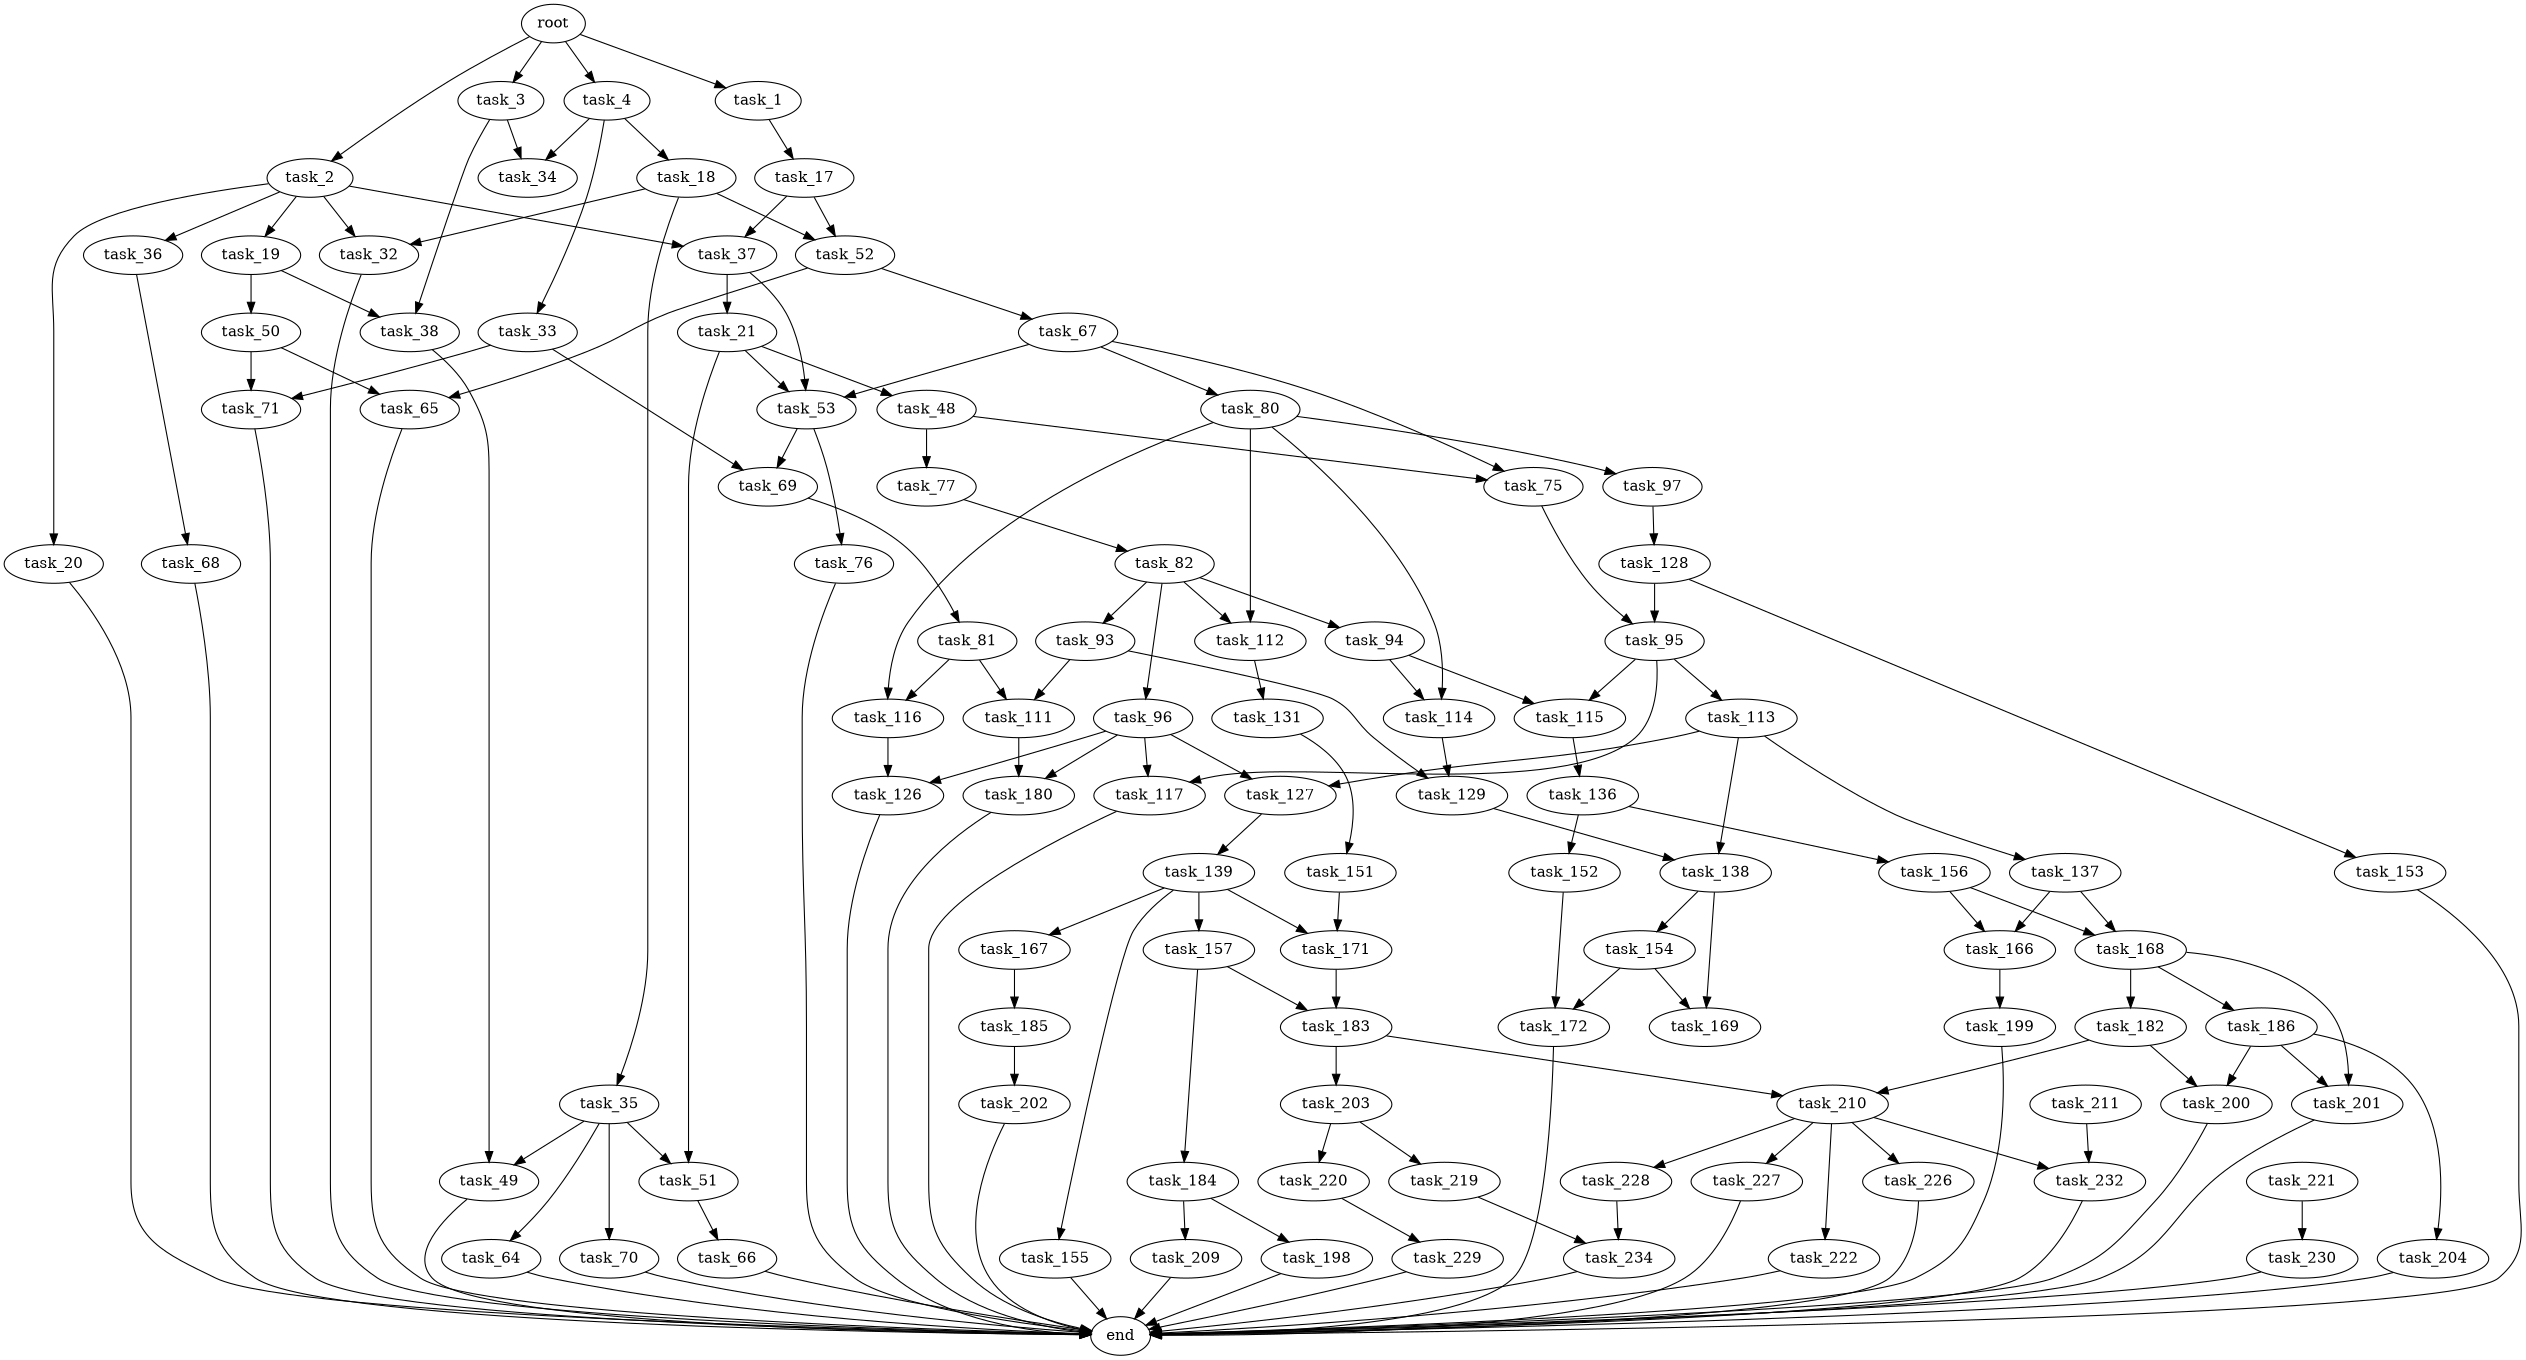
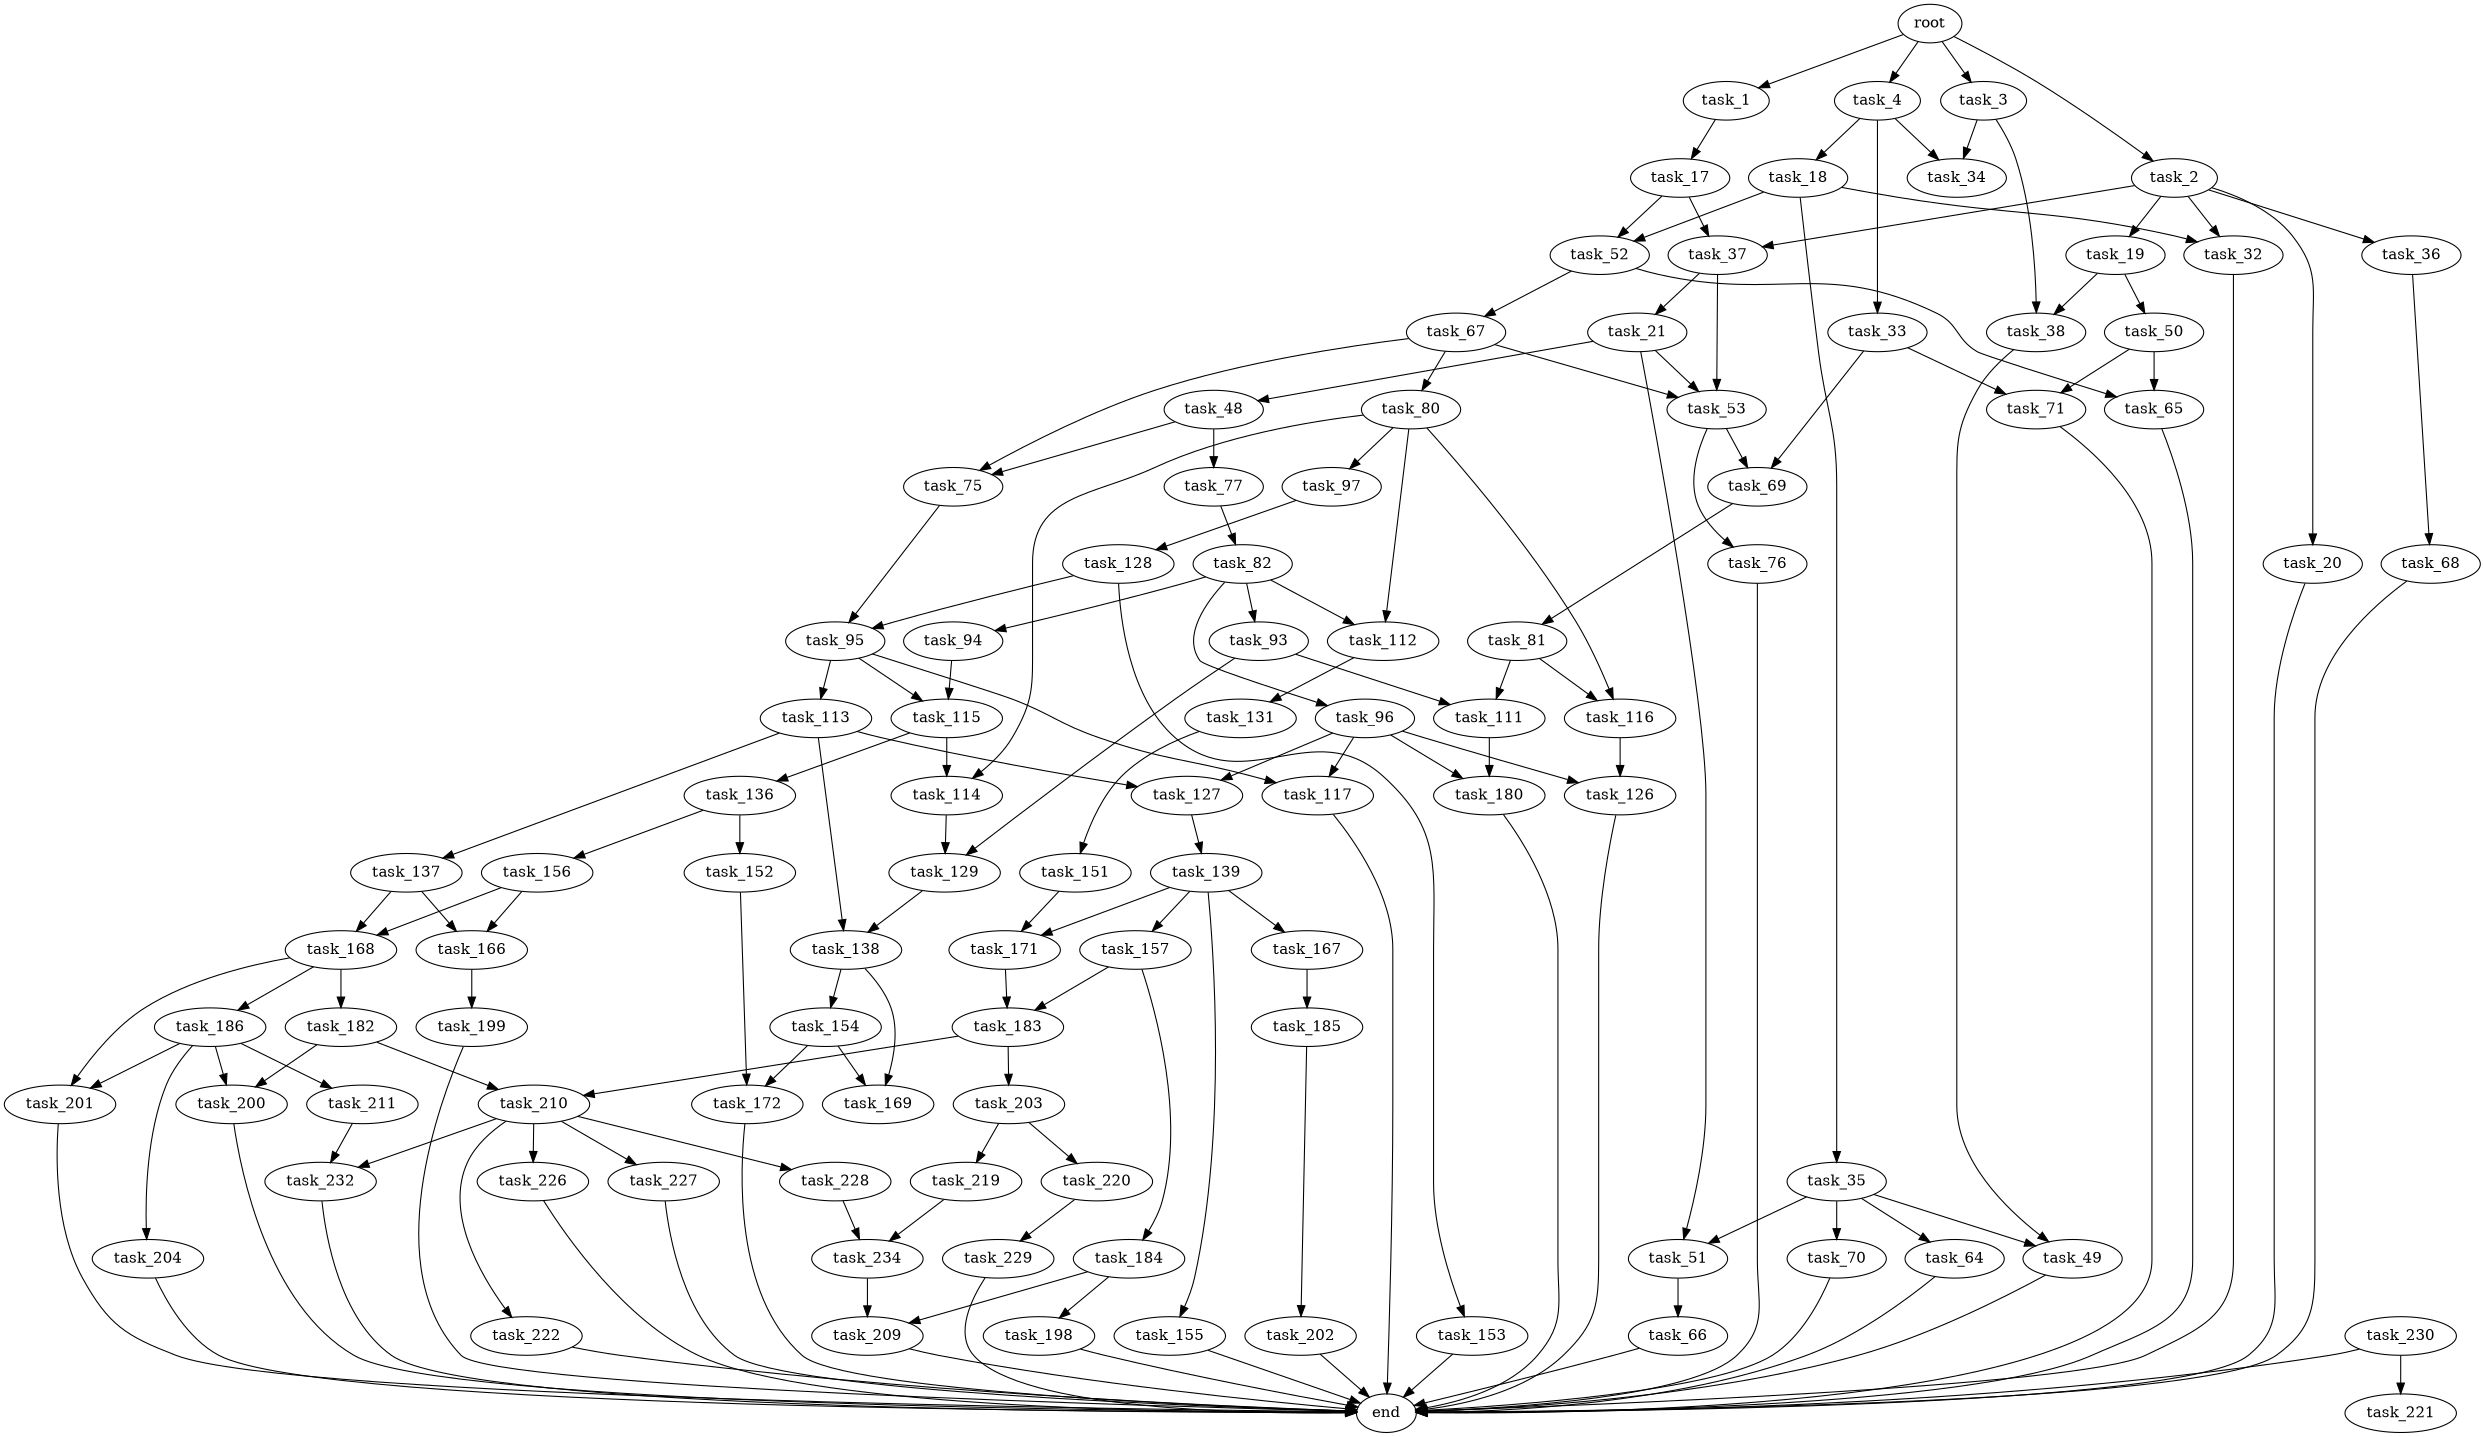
(1403, 675) -> (947, 745)
none -> (279, 1062)
(2302, 1215) -> (2401, 1369)
(1370, 1307) -> (867, 1292)
